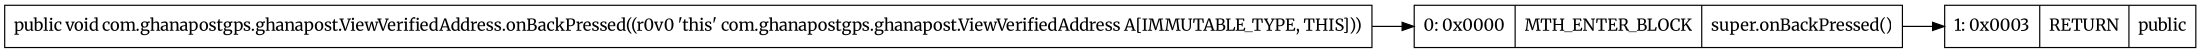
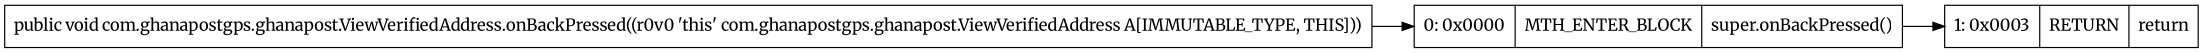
(2162, 26) -> (2164, 26)
